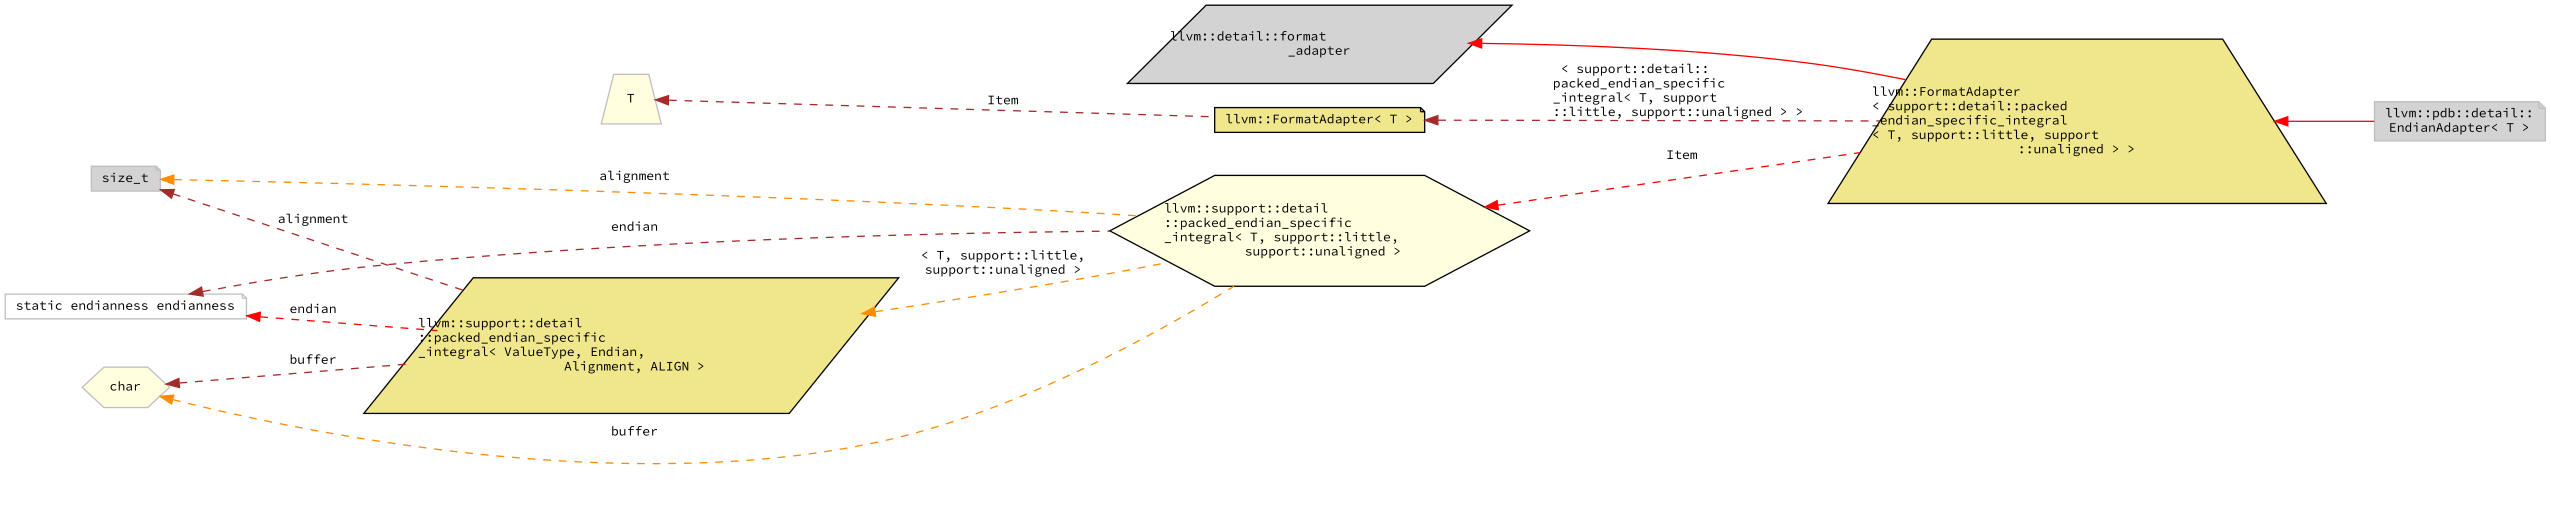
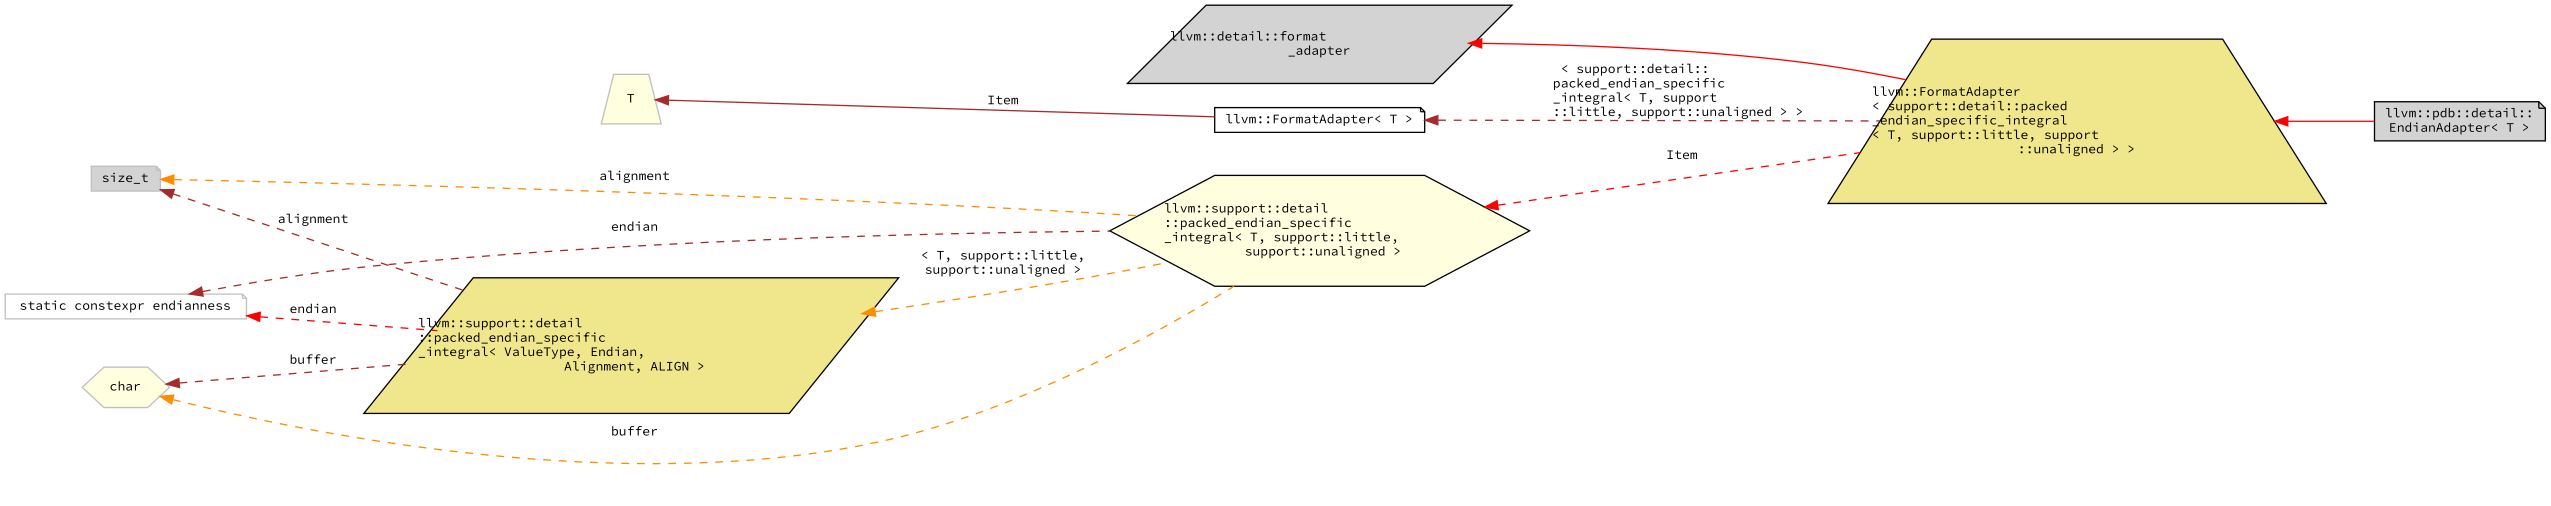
(942, 109) -> (942, 109)
(1320, 120) -> (1320, 120)
(2460, 121) -> (2460, 121)
(126, 306) -> (126, 306)
